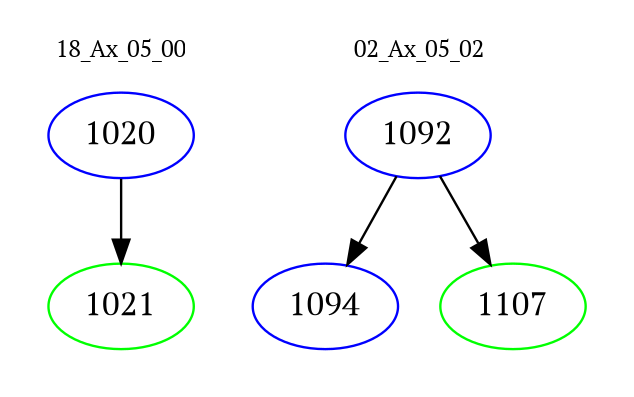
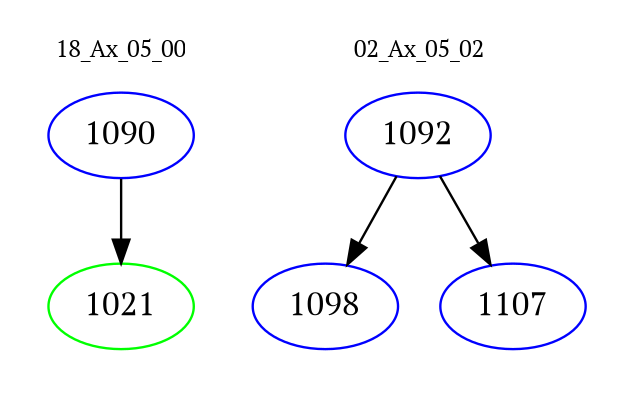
(121, 135) -> (121, 135)
(325, 306) -> (325, 306)
(513, 306) -> (513, 306)
